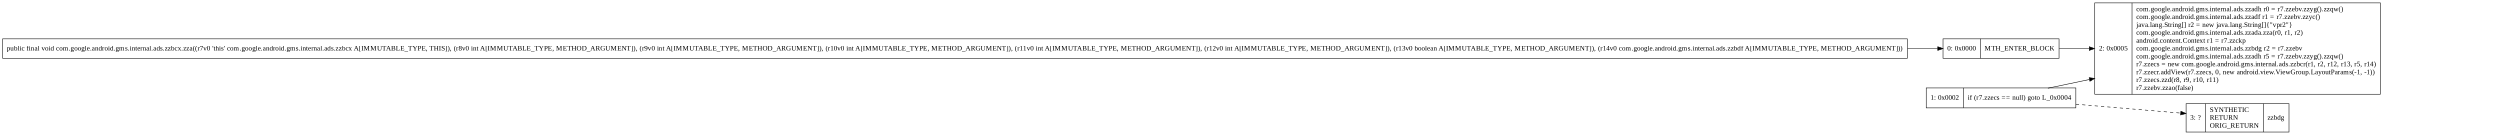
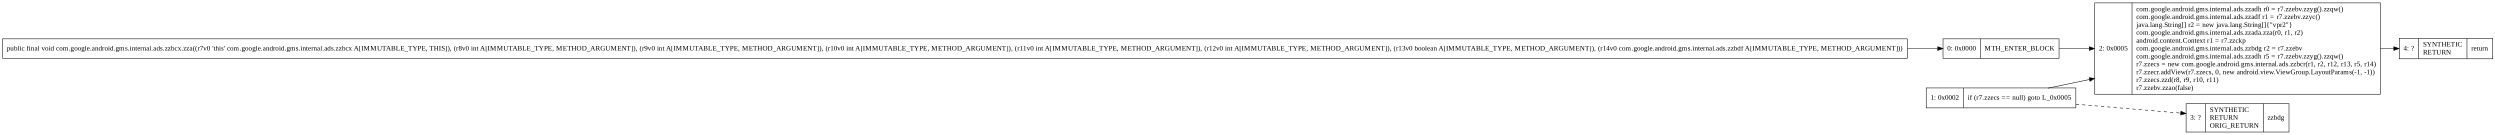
none -> (2446, 49)
(2020, 98) -> (2020, 98)
